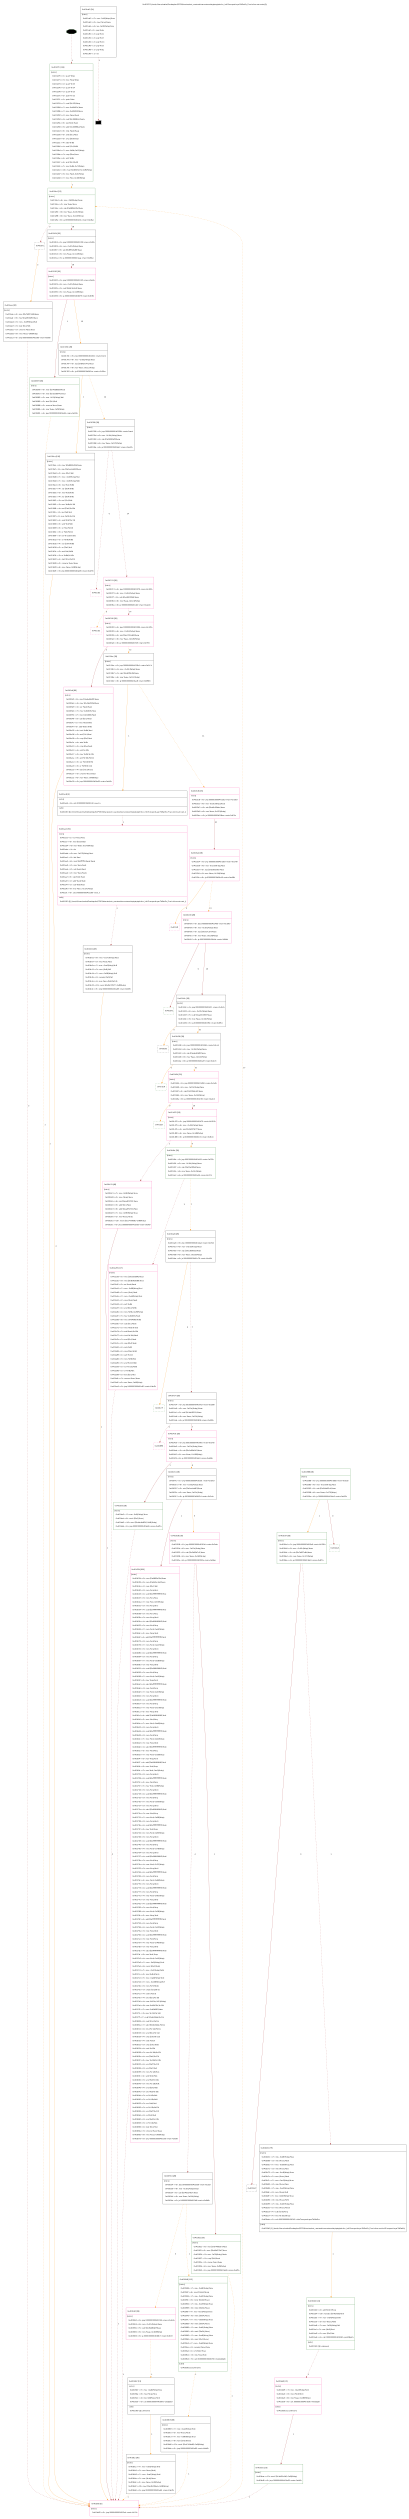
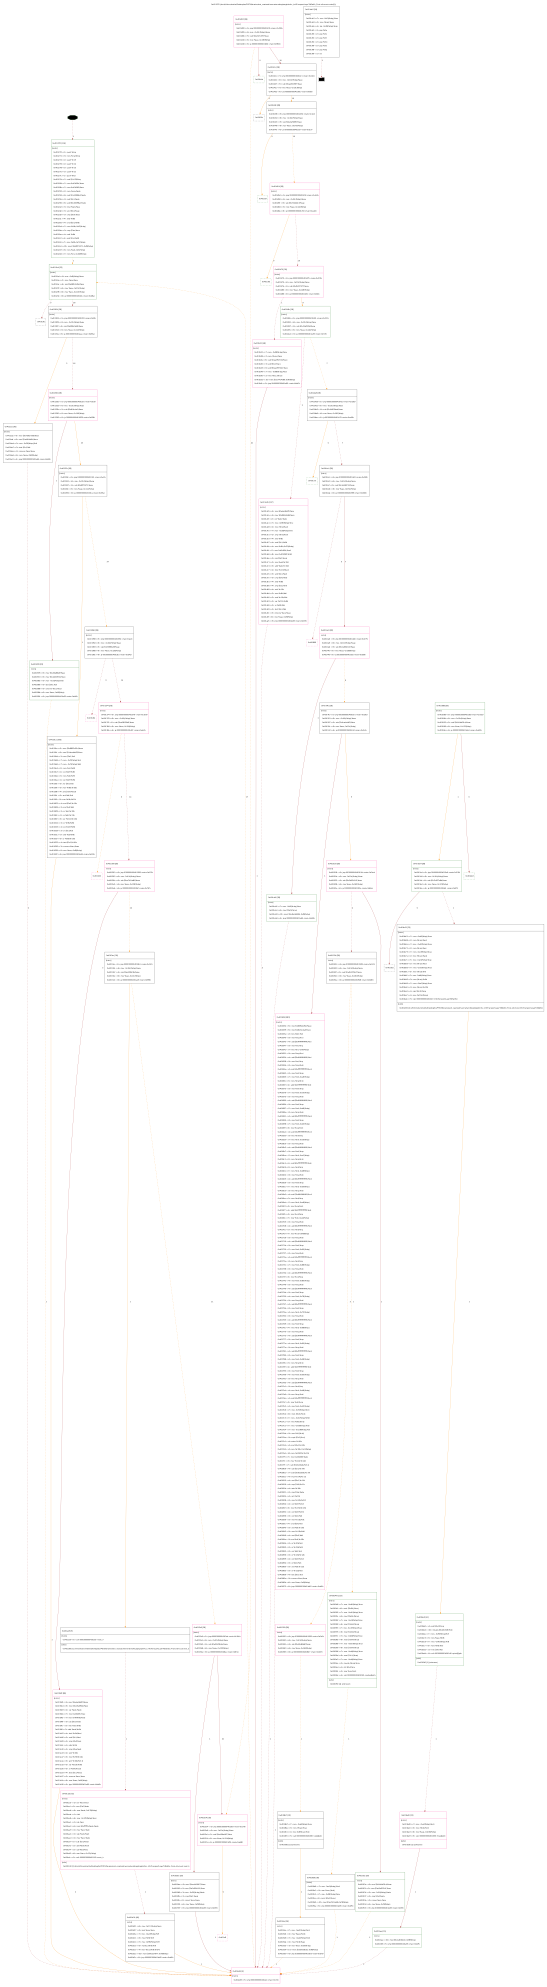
(35, 275) -> (51, 380)
(211, 896) -> (250, 931)
none -> (194, 1892)
